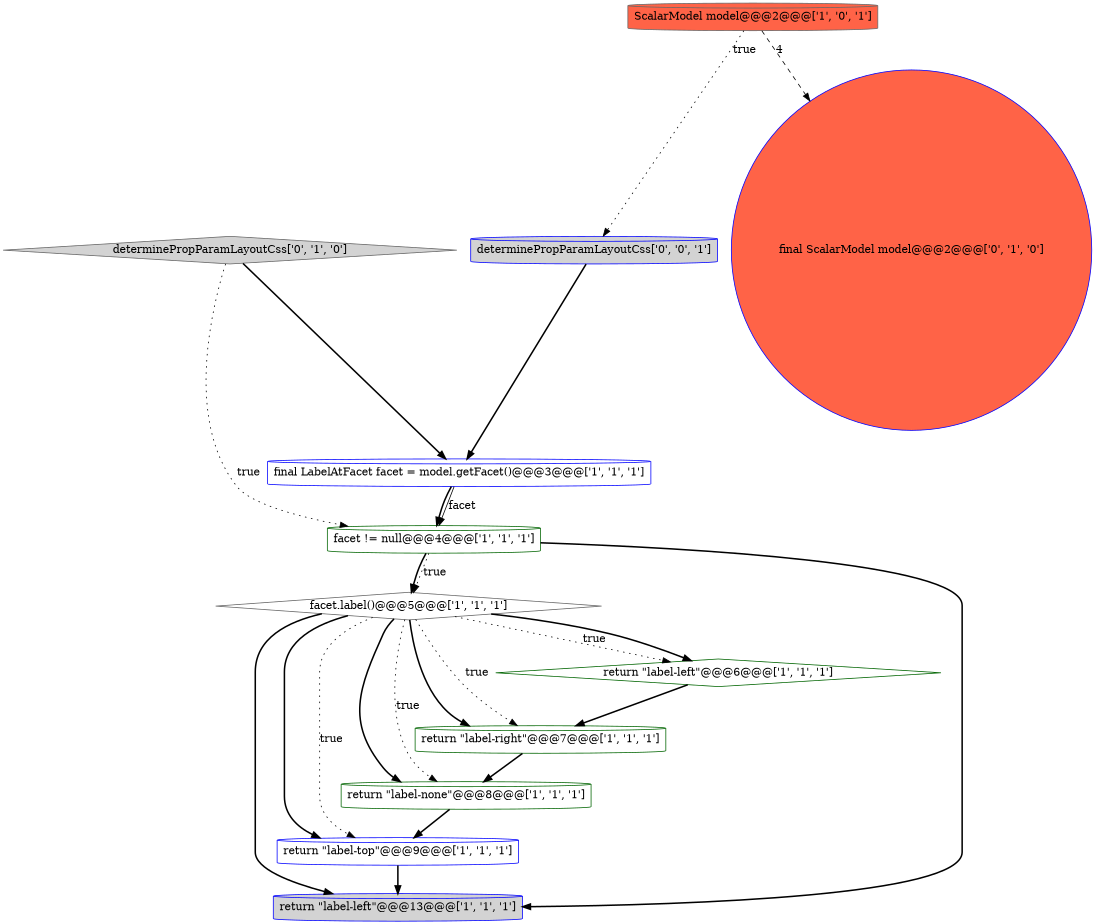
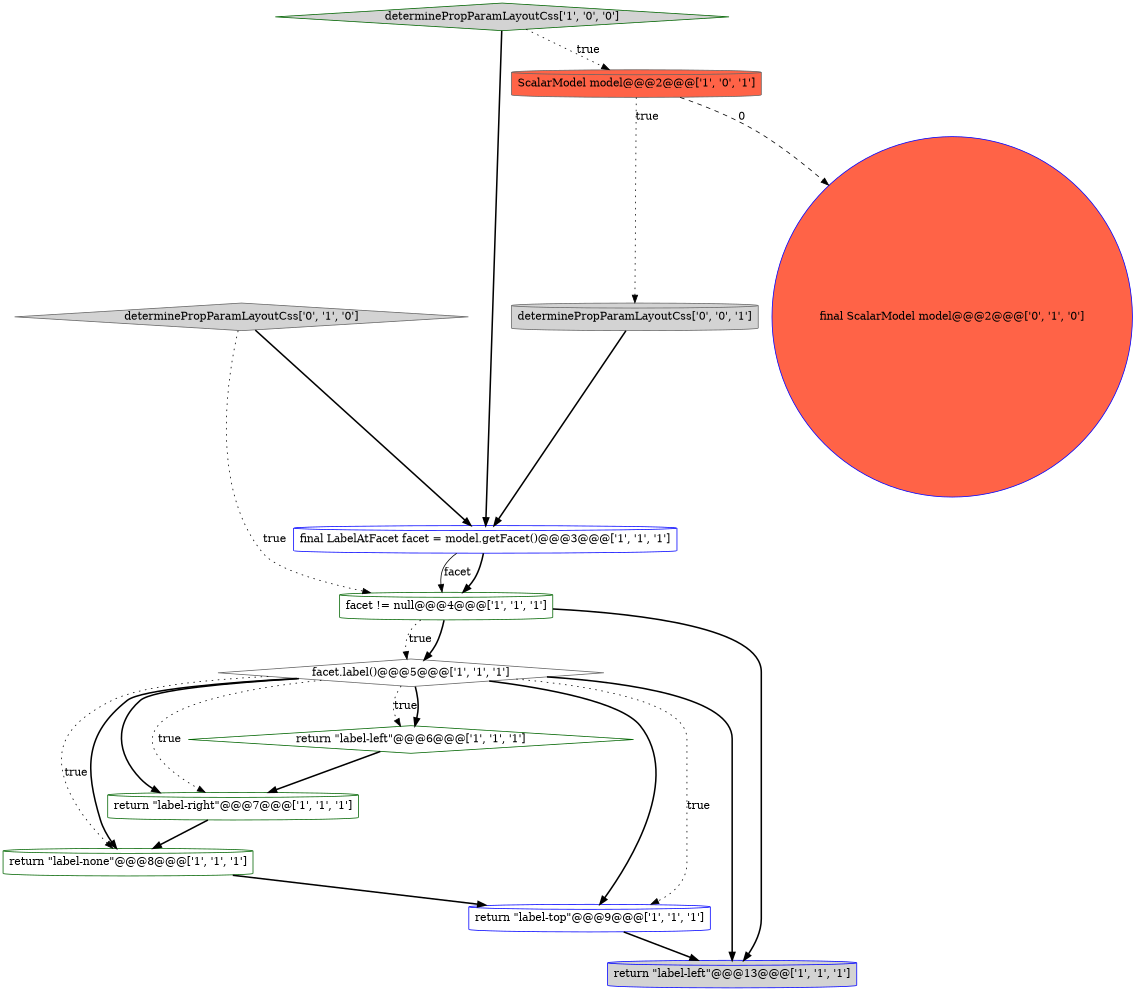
none -> (502, 17)
(780, 50) -> (742, 117)
(594, 250) -> (635, 317)
